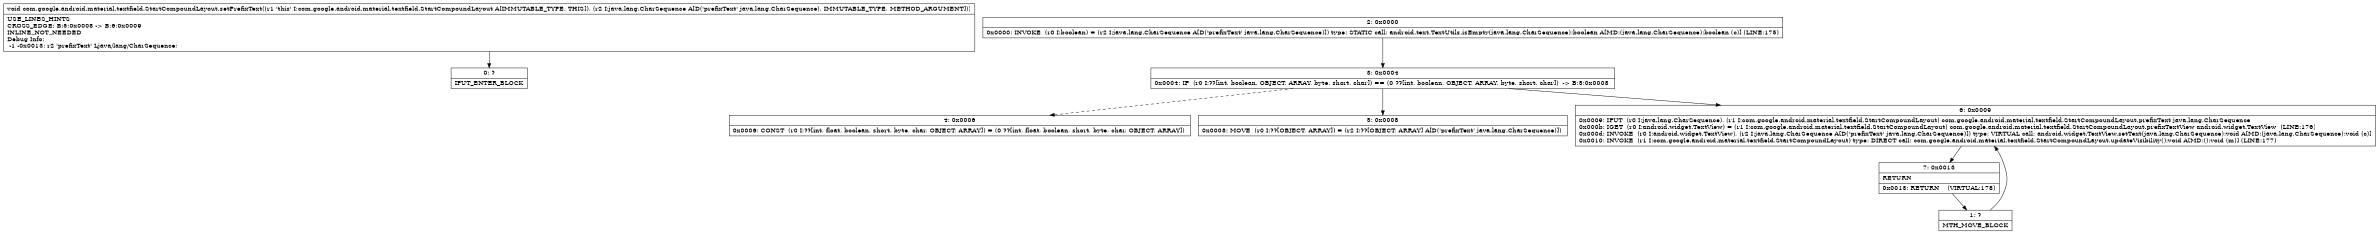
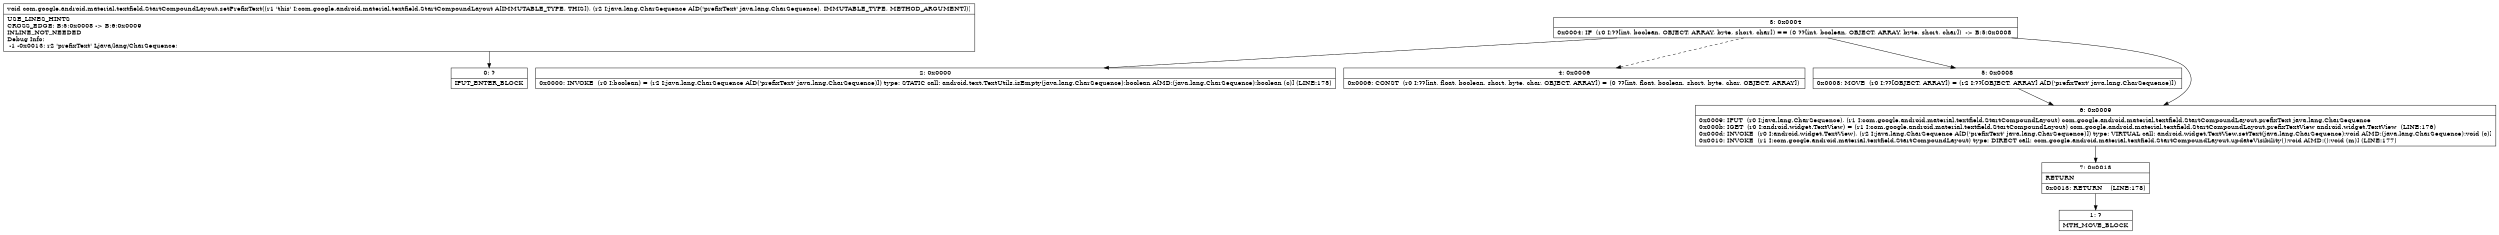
(1383, 51) -> (1363, 53)
(2007, 182) -> (2034, 96)
(1939, 188) -> (2096, 188)
